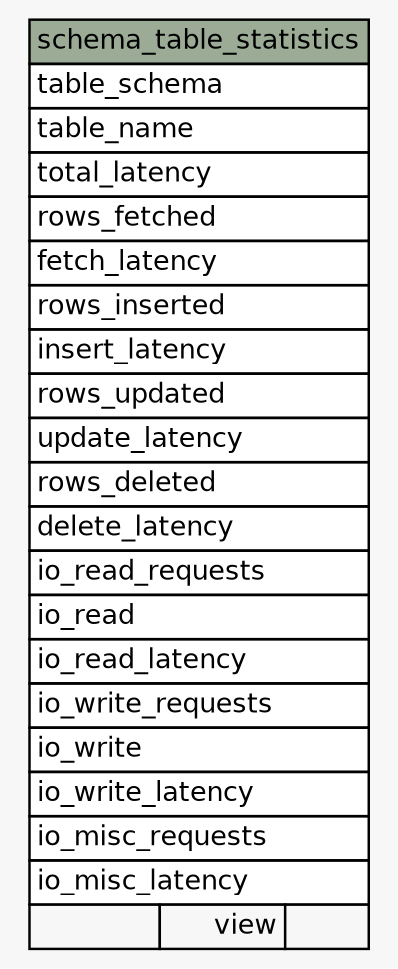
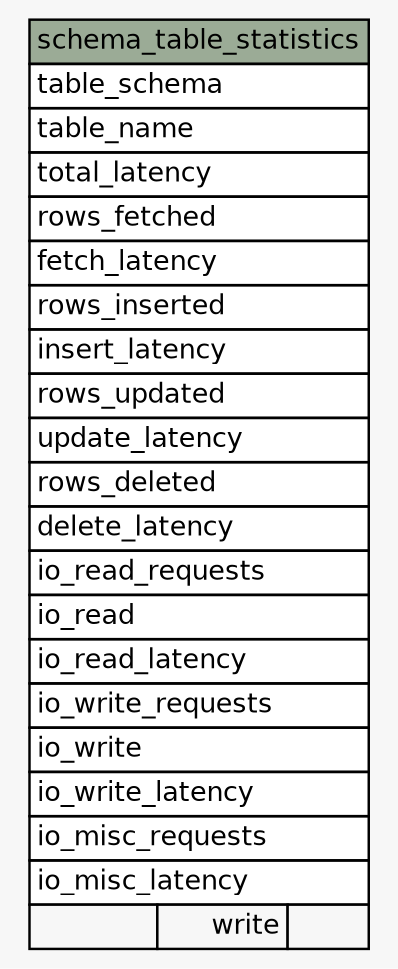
(246, 926) -> (246, 926)
